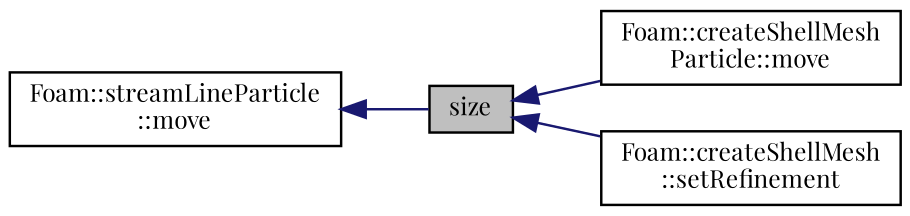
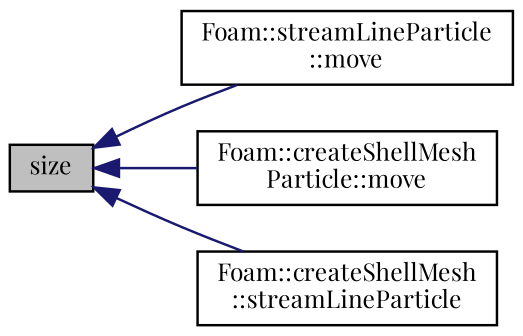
(397, 109) -> (176, 109)
(751, 168) -> (347, 288)
